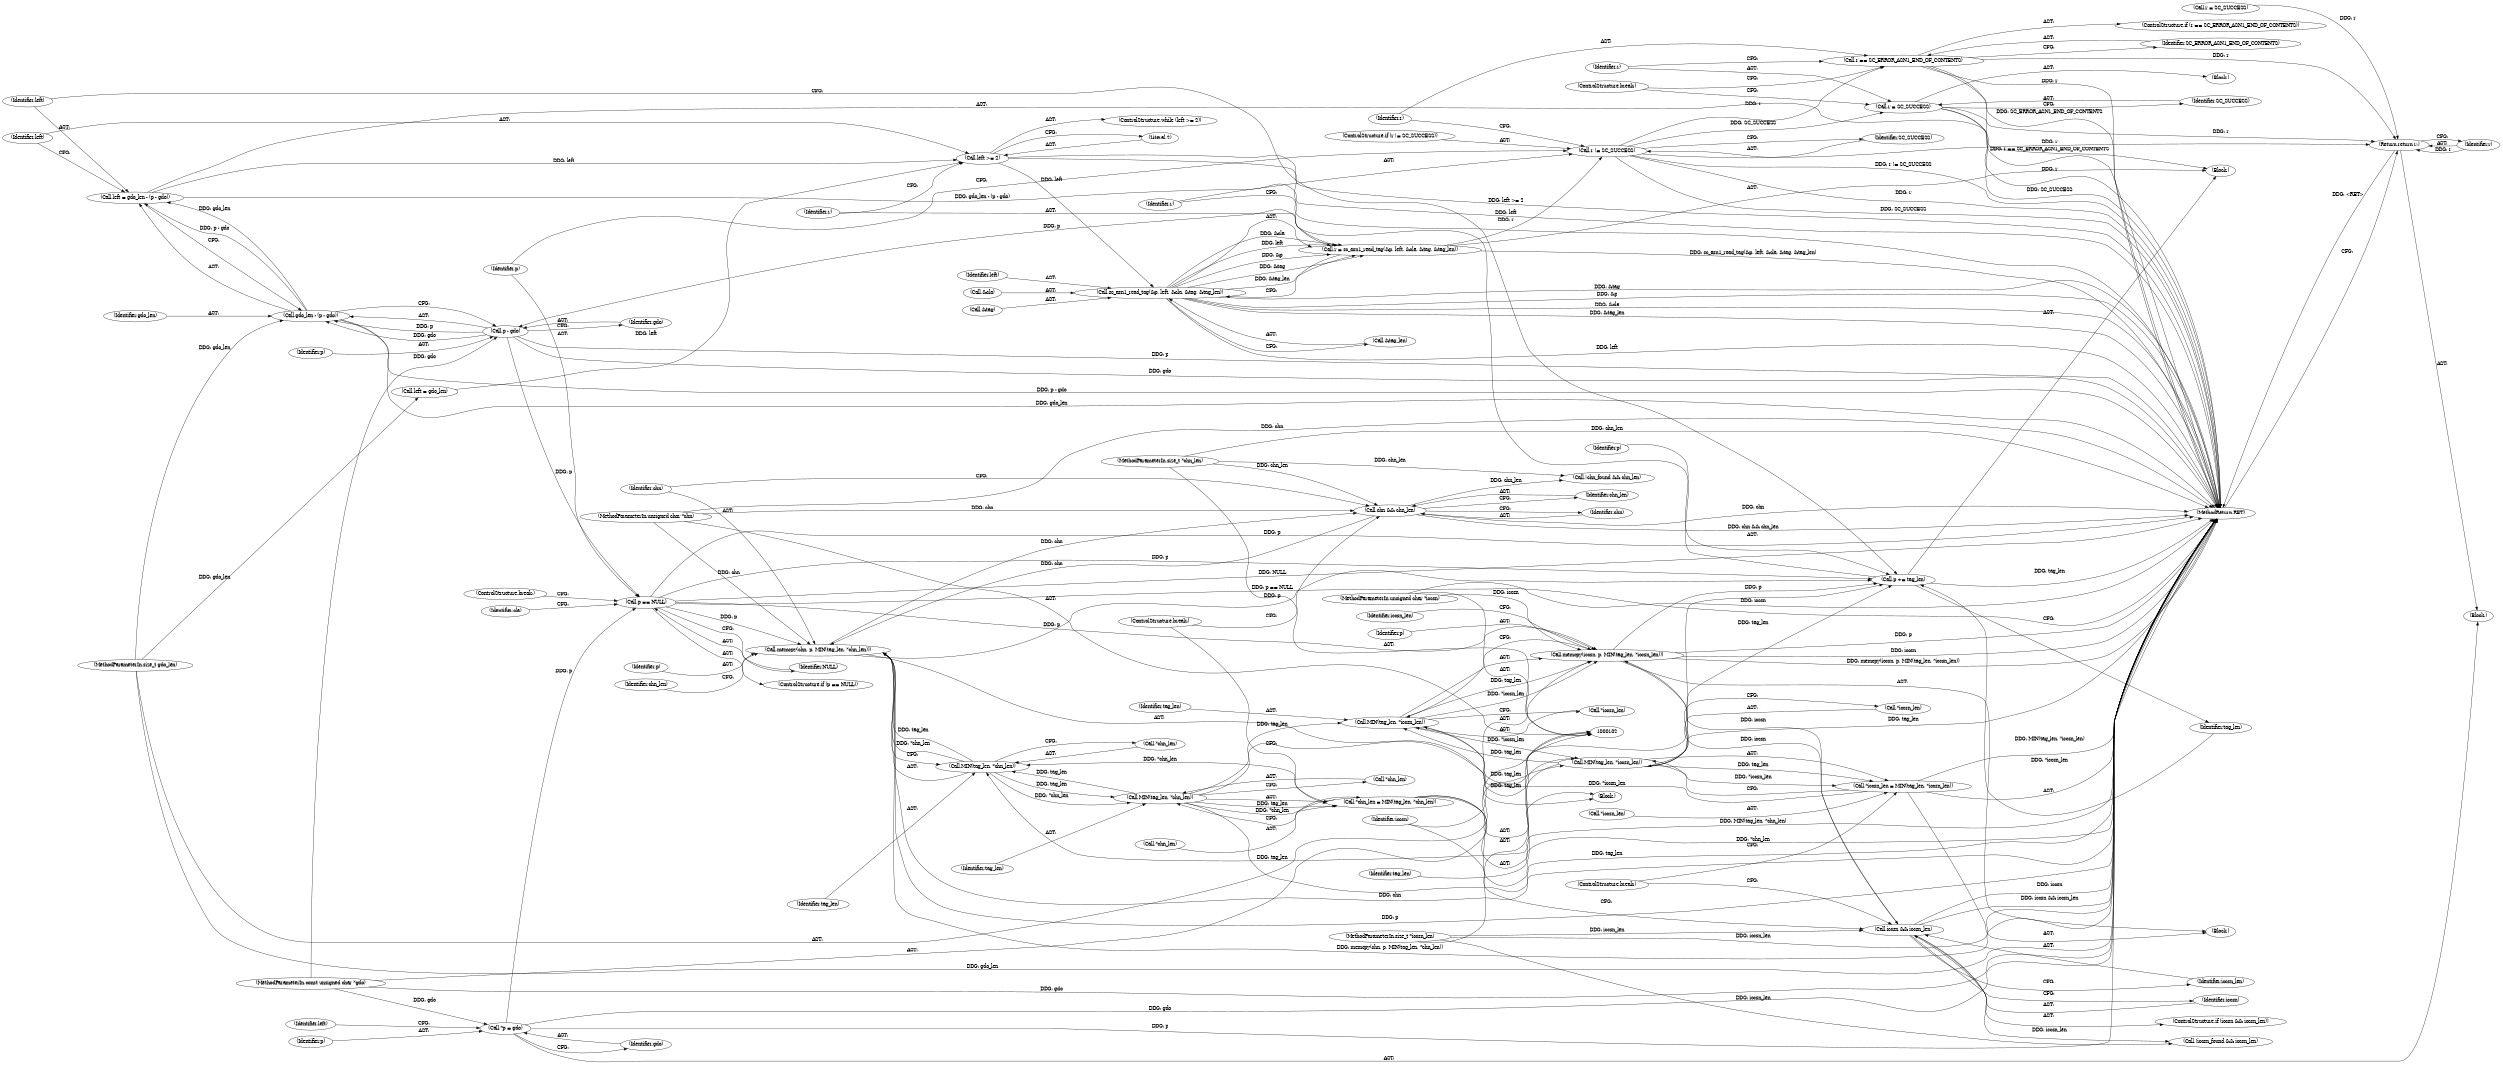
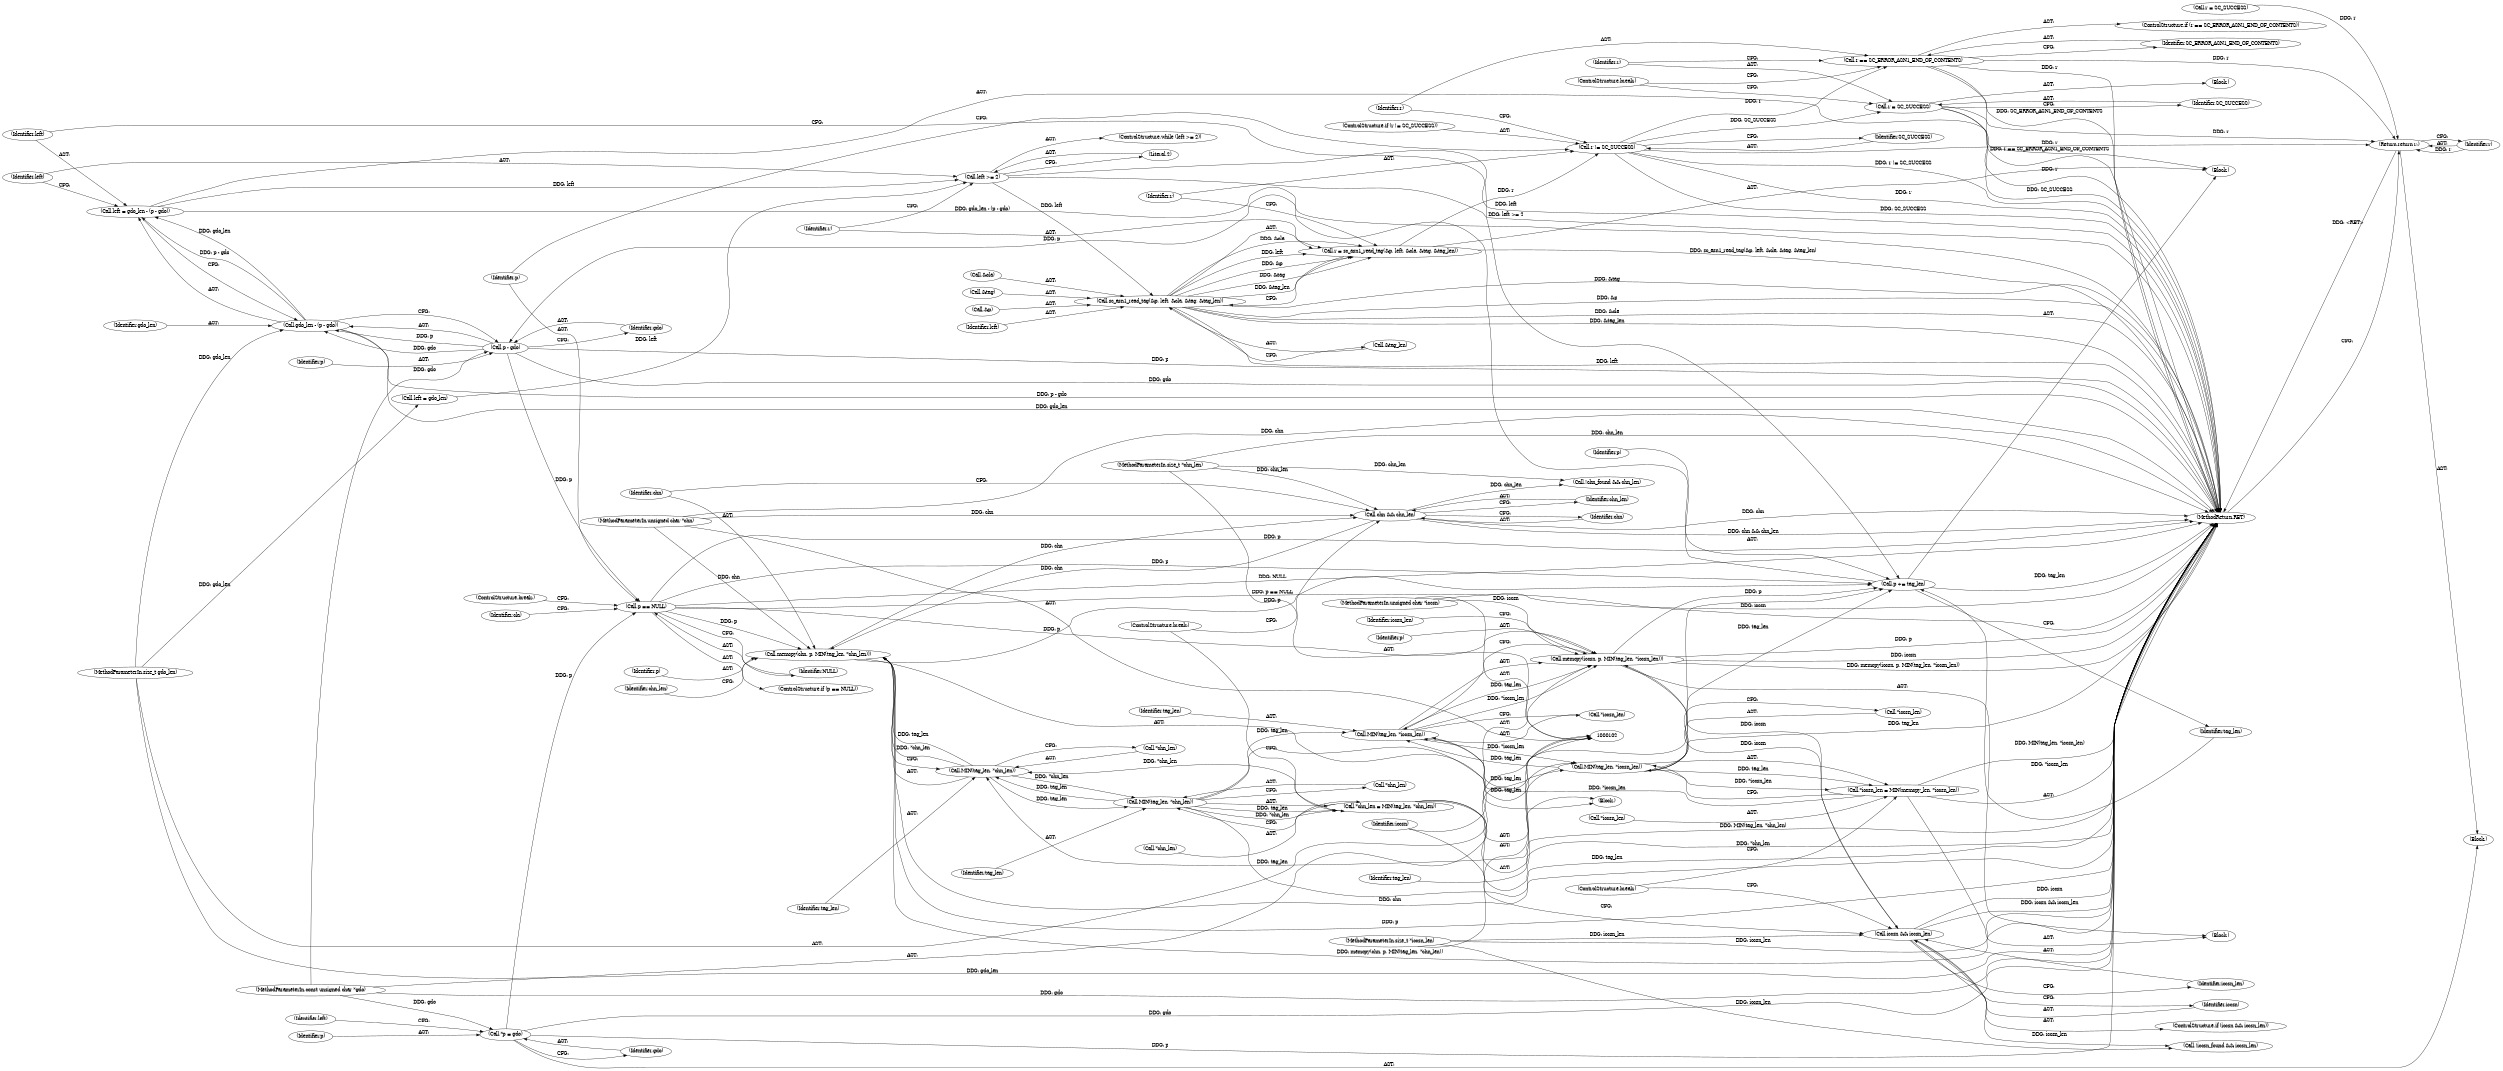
none -> (982, 310)
(1903, 787) -> (1903, 791)
